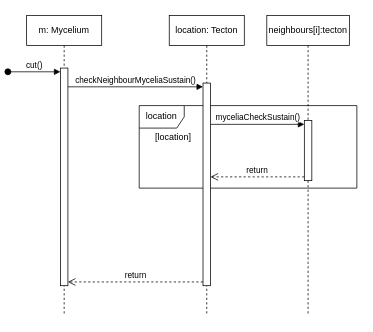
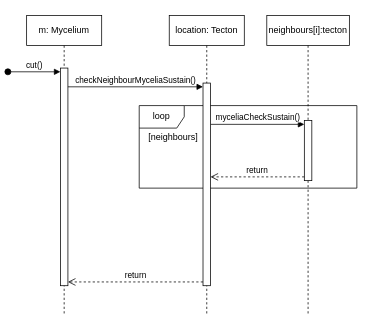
(162, 117) -> (162, 117)
(173, 138) -> (173, 138)
